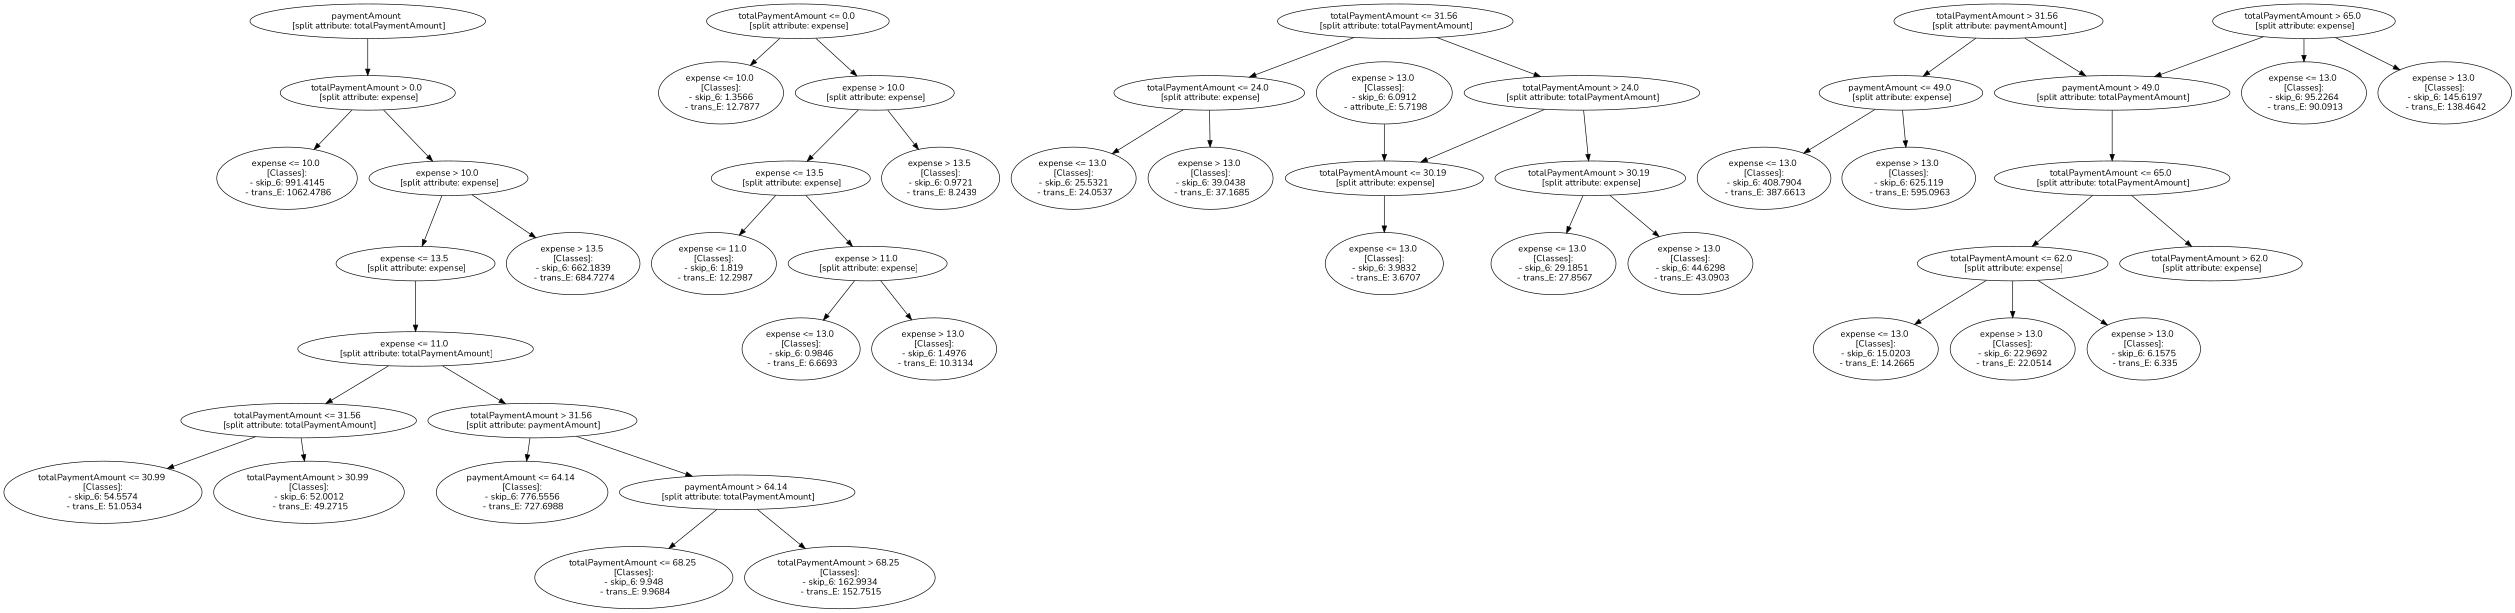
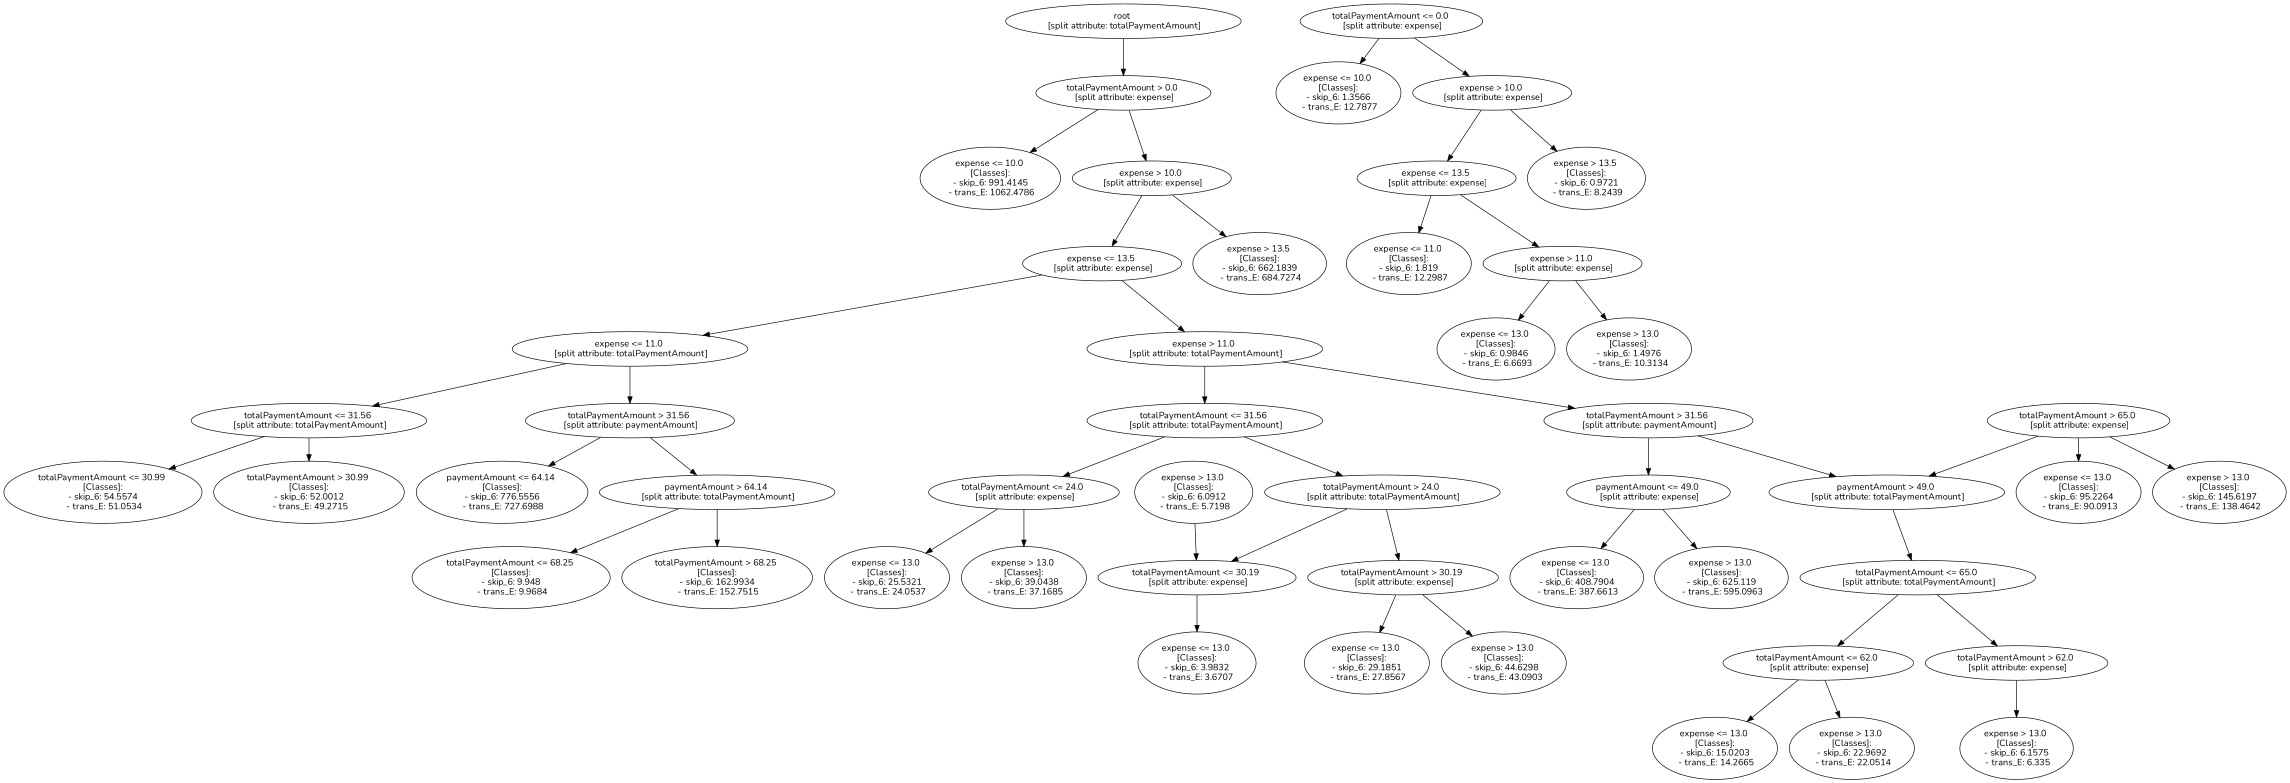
(368, 21) -> (1123, 21)
(1384, 93) -> (1194, 492)
(2070, 301) -> (2017, 696)
none -> (1205, 349)
